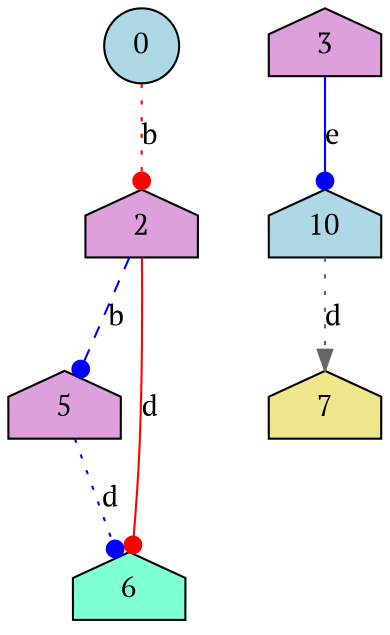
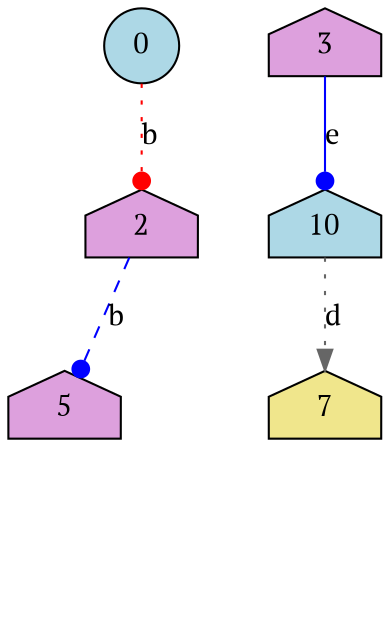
(129, 590) -> none
